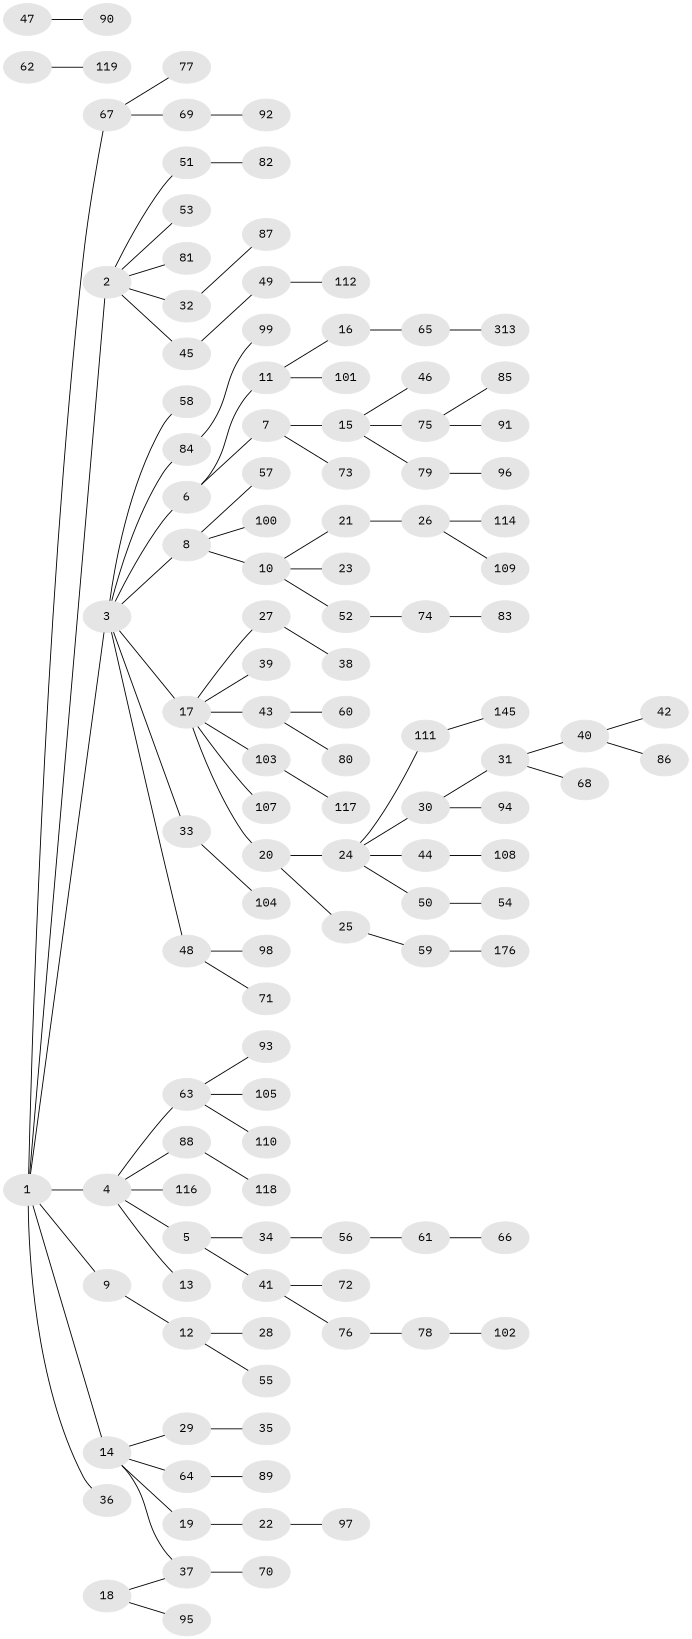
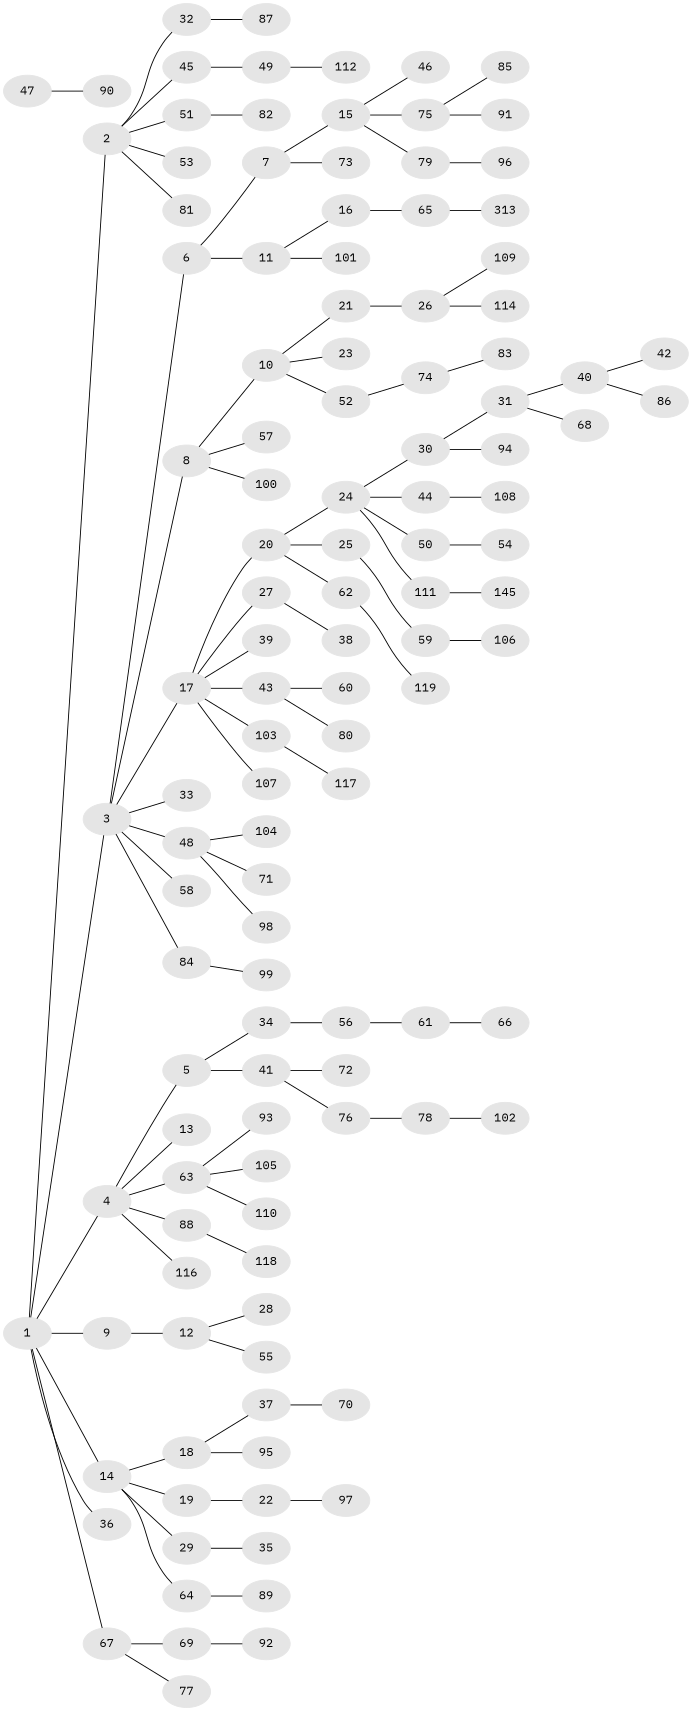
none -> (306, 569)
(227, 868) -> (226, 837)
(505, 951) -> (505, 641)
(147, 1512) -> (147, 1465)
